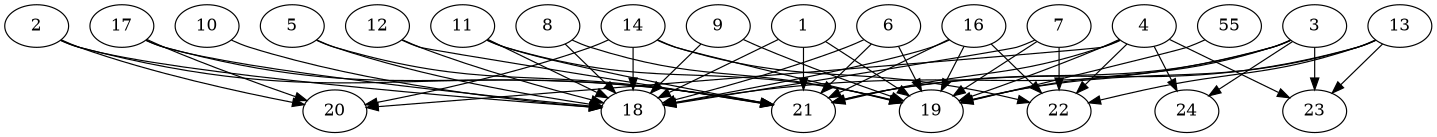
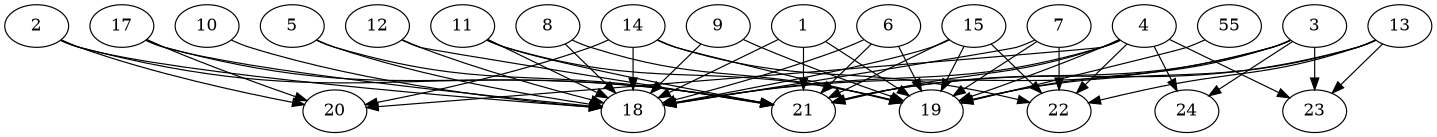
(974, 26) -> (974, 26)
none -> (899, 78)
